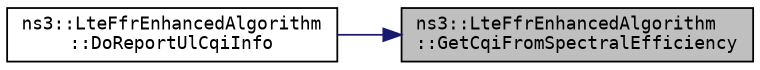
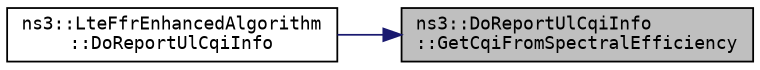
(577, 35) -> (577, 35)
